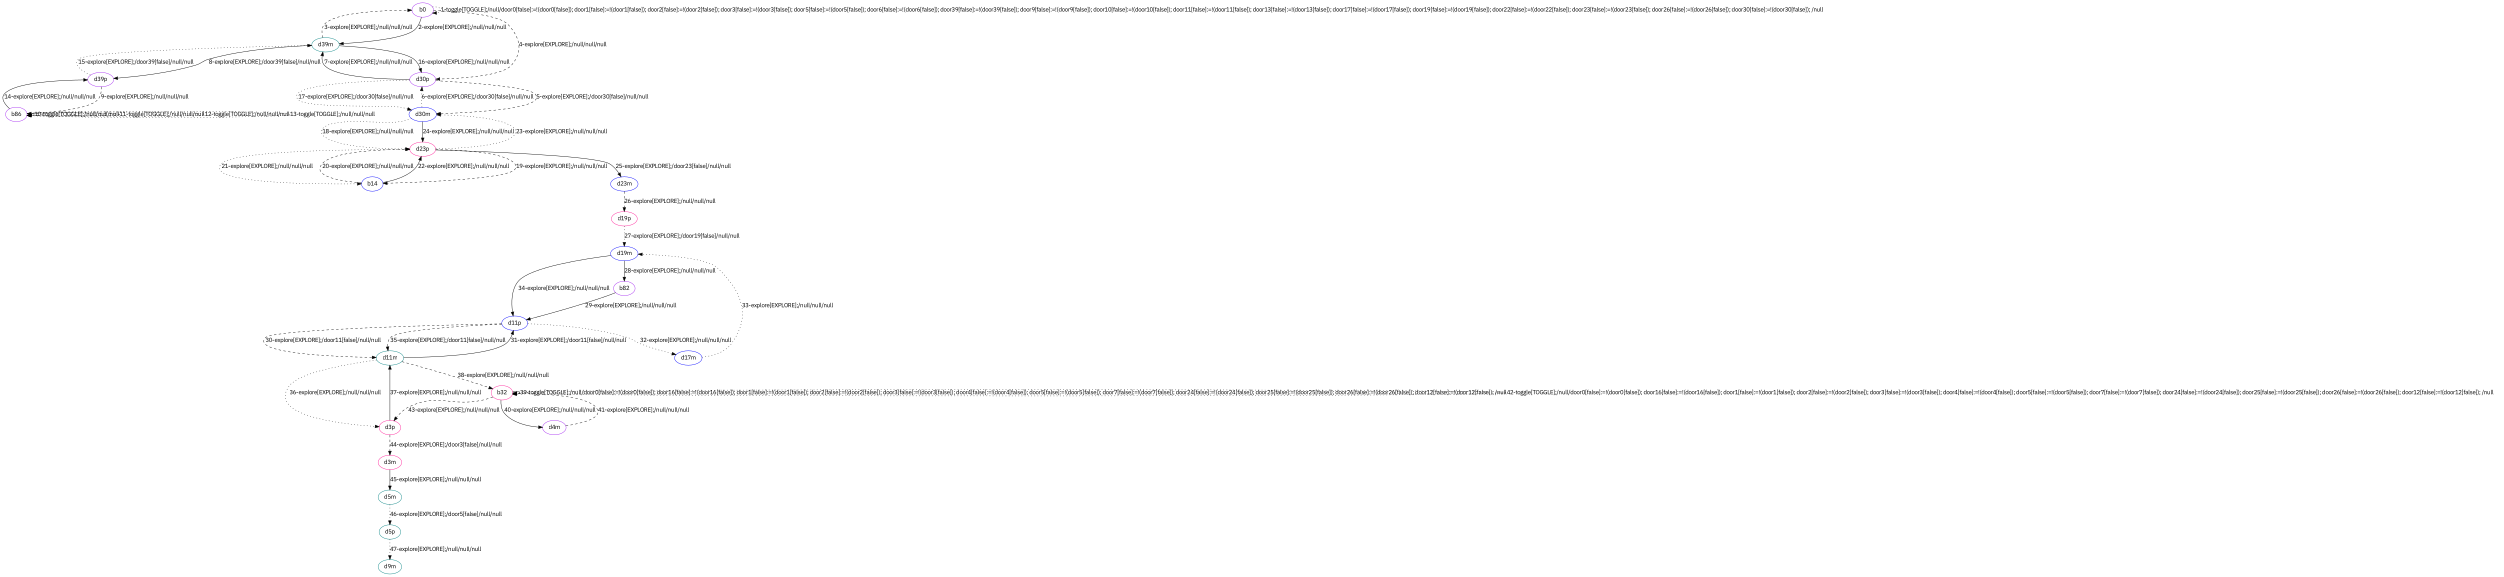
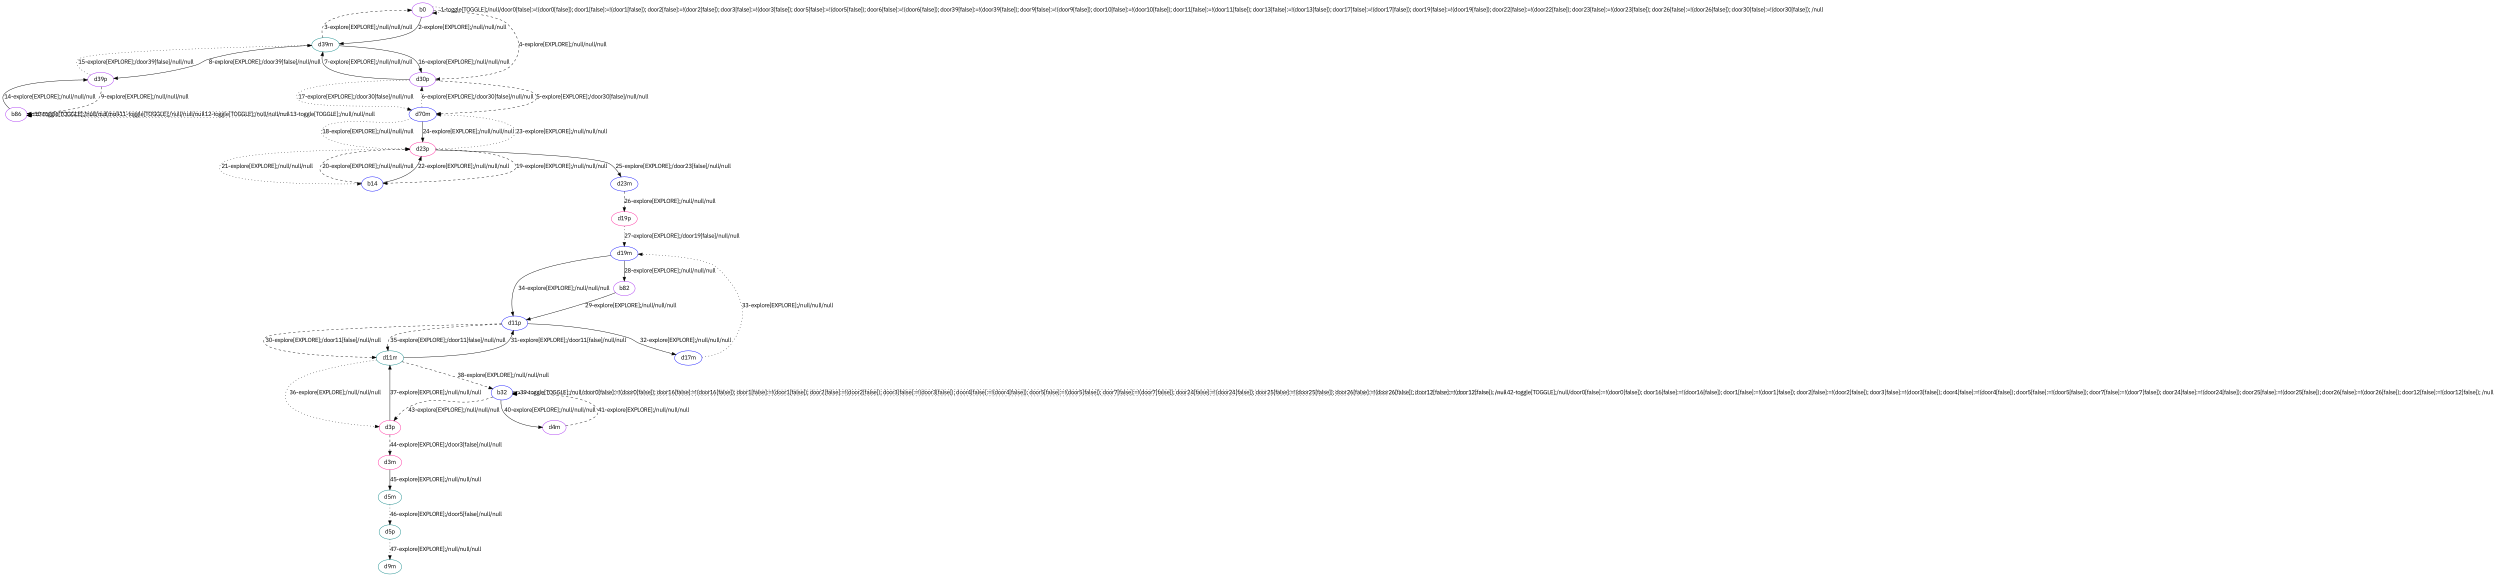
(423, 114) -> (423, 114)
(602, 331) -> (602, 331)
(502, 393) -> (502, 393)
